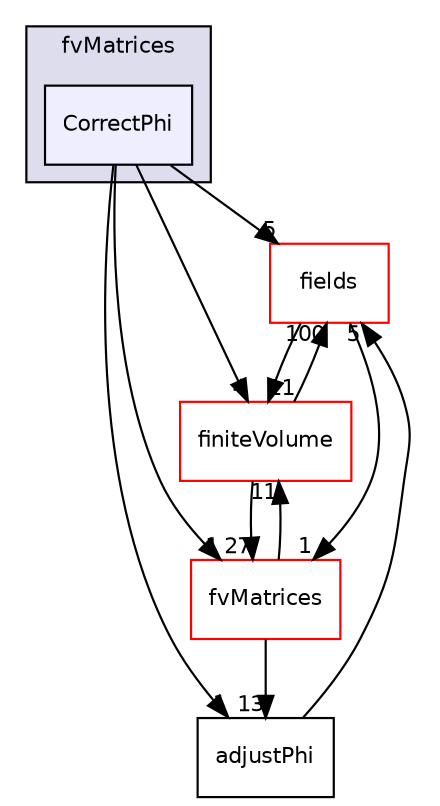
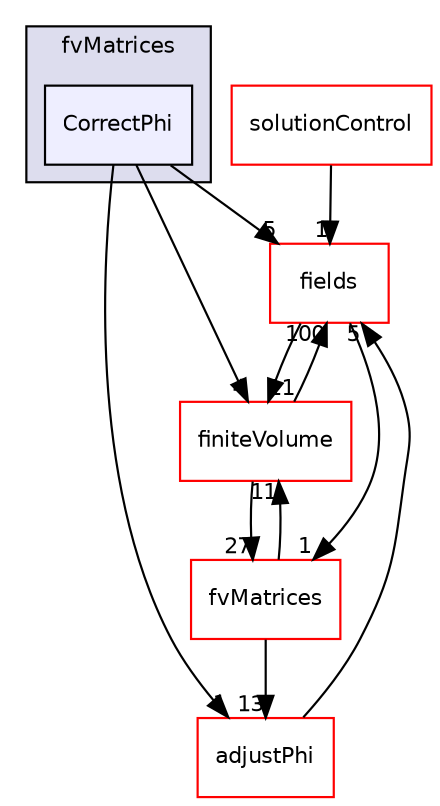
none -> (332, 125)
(126, 364) -> none
(266, 758) -> (266, 758)
